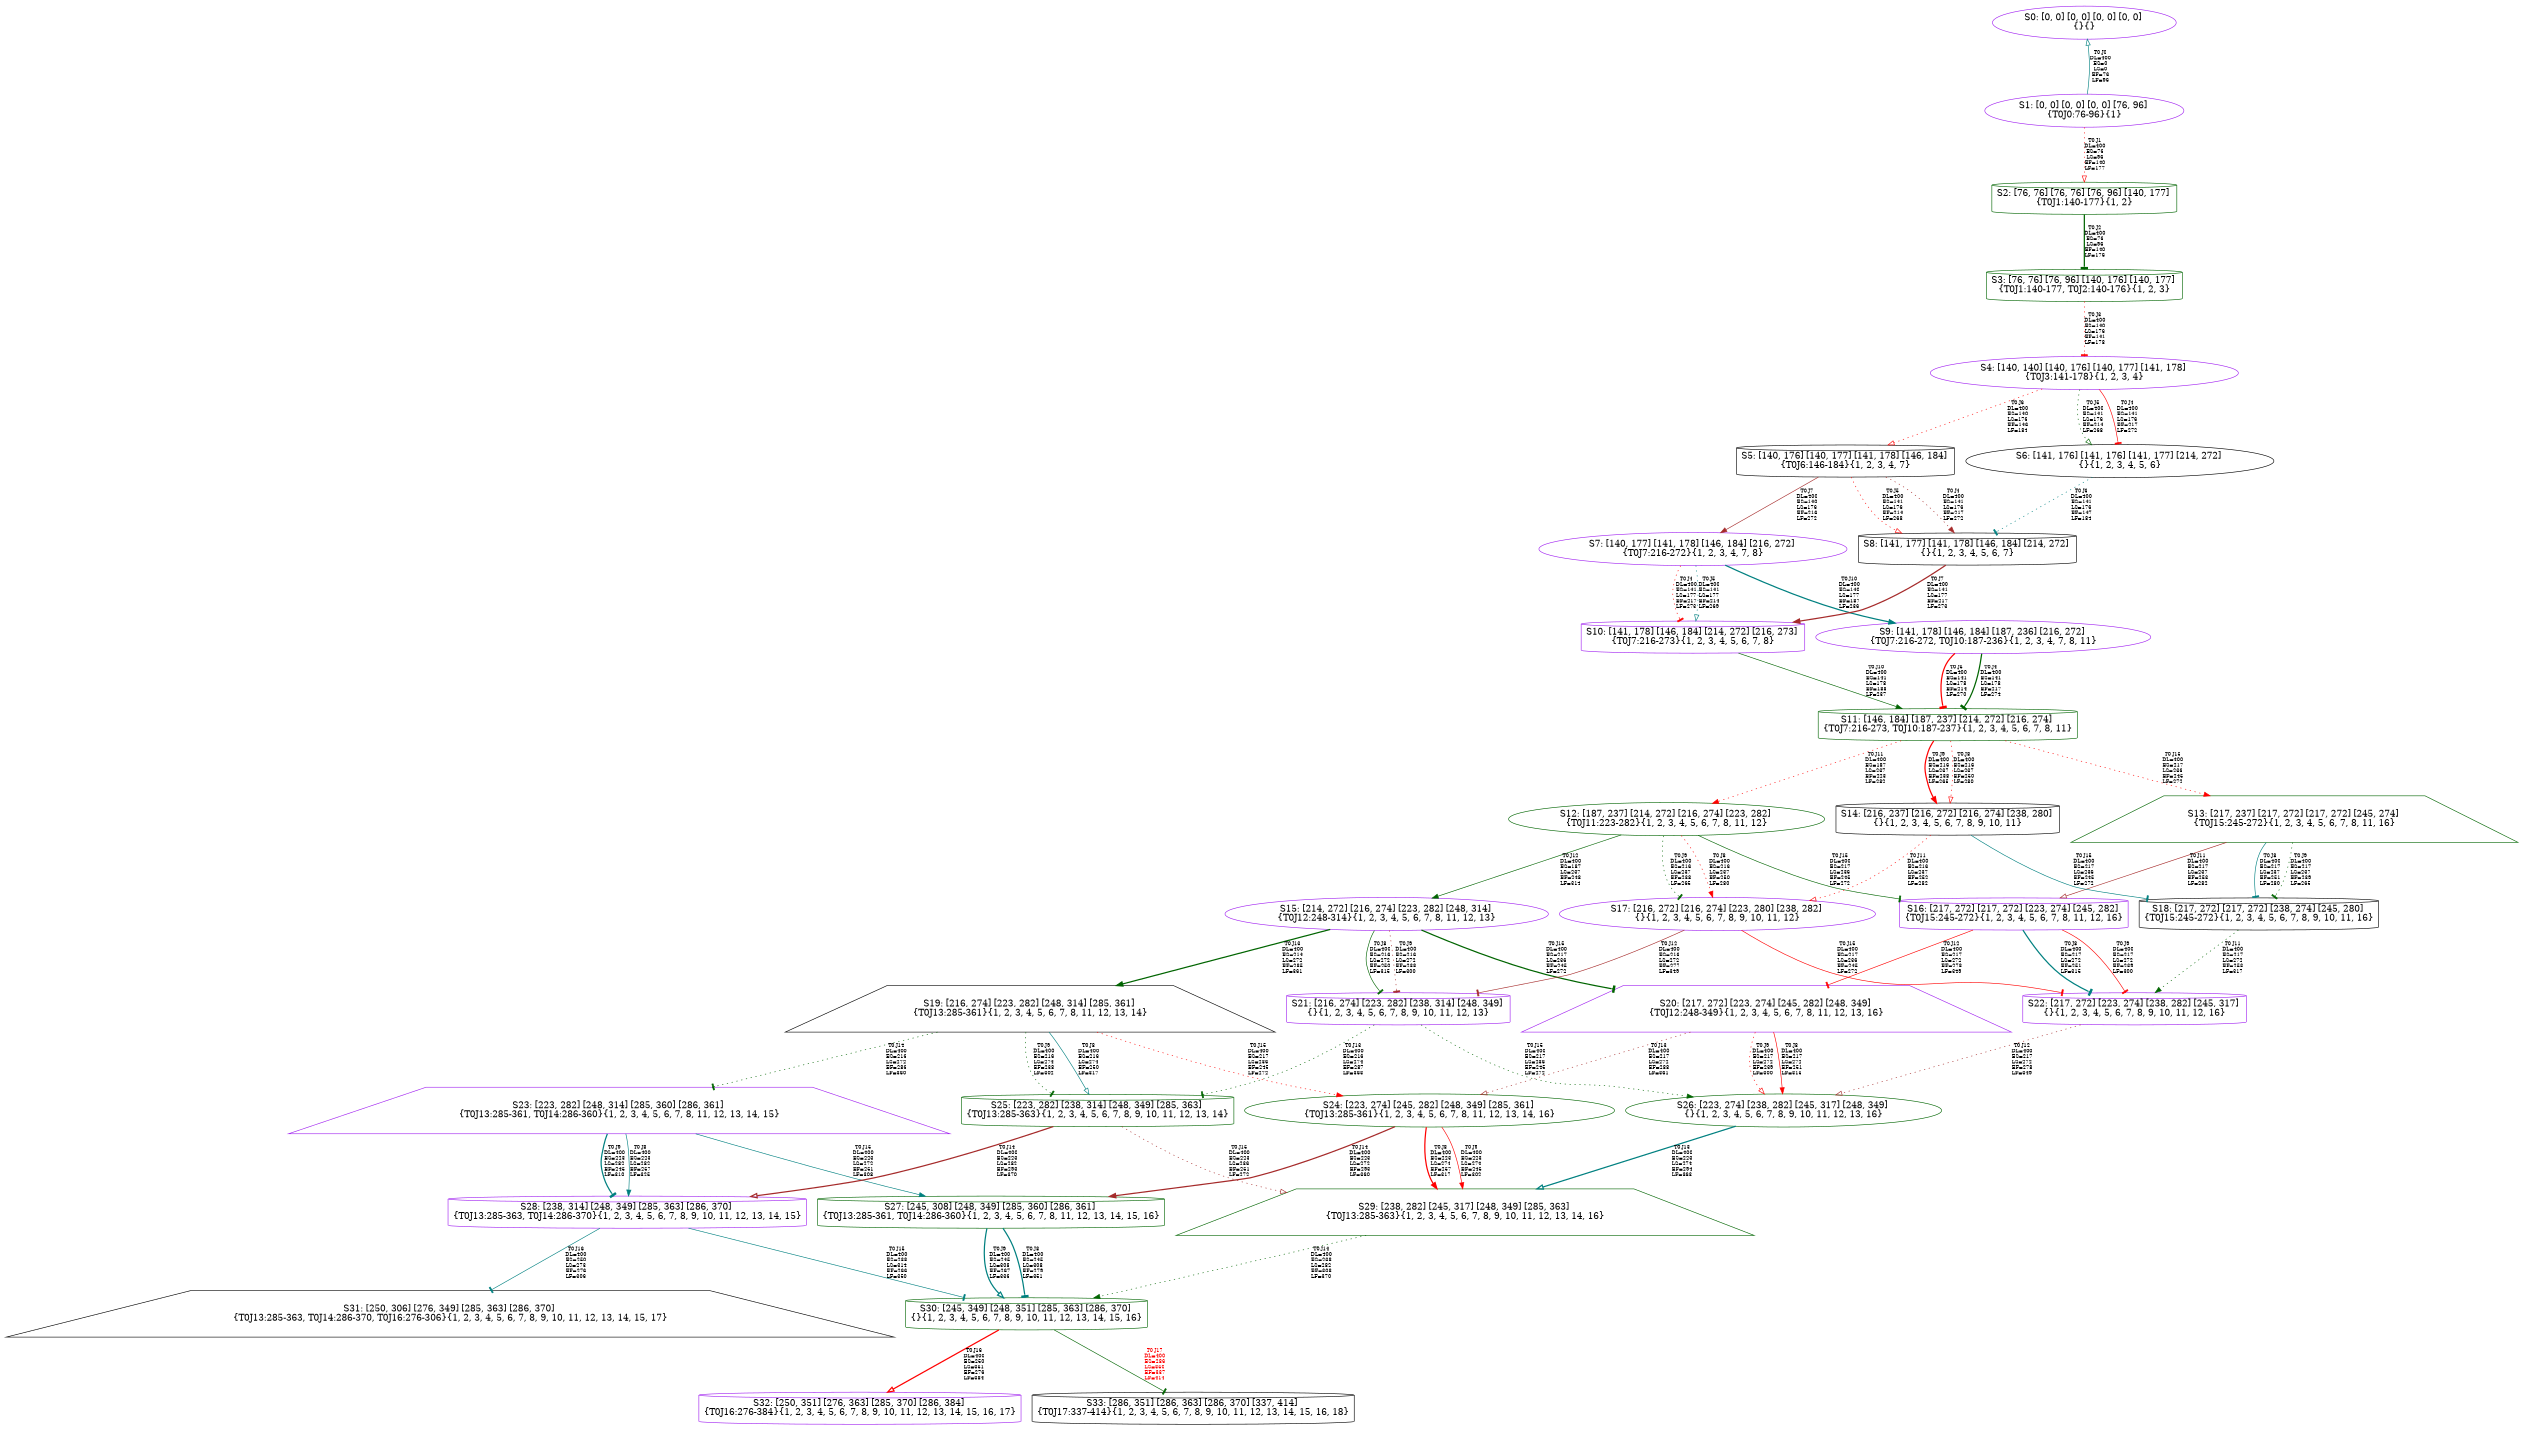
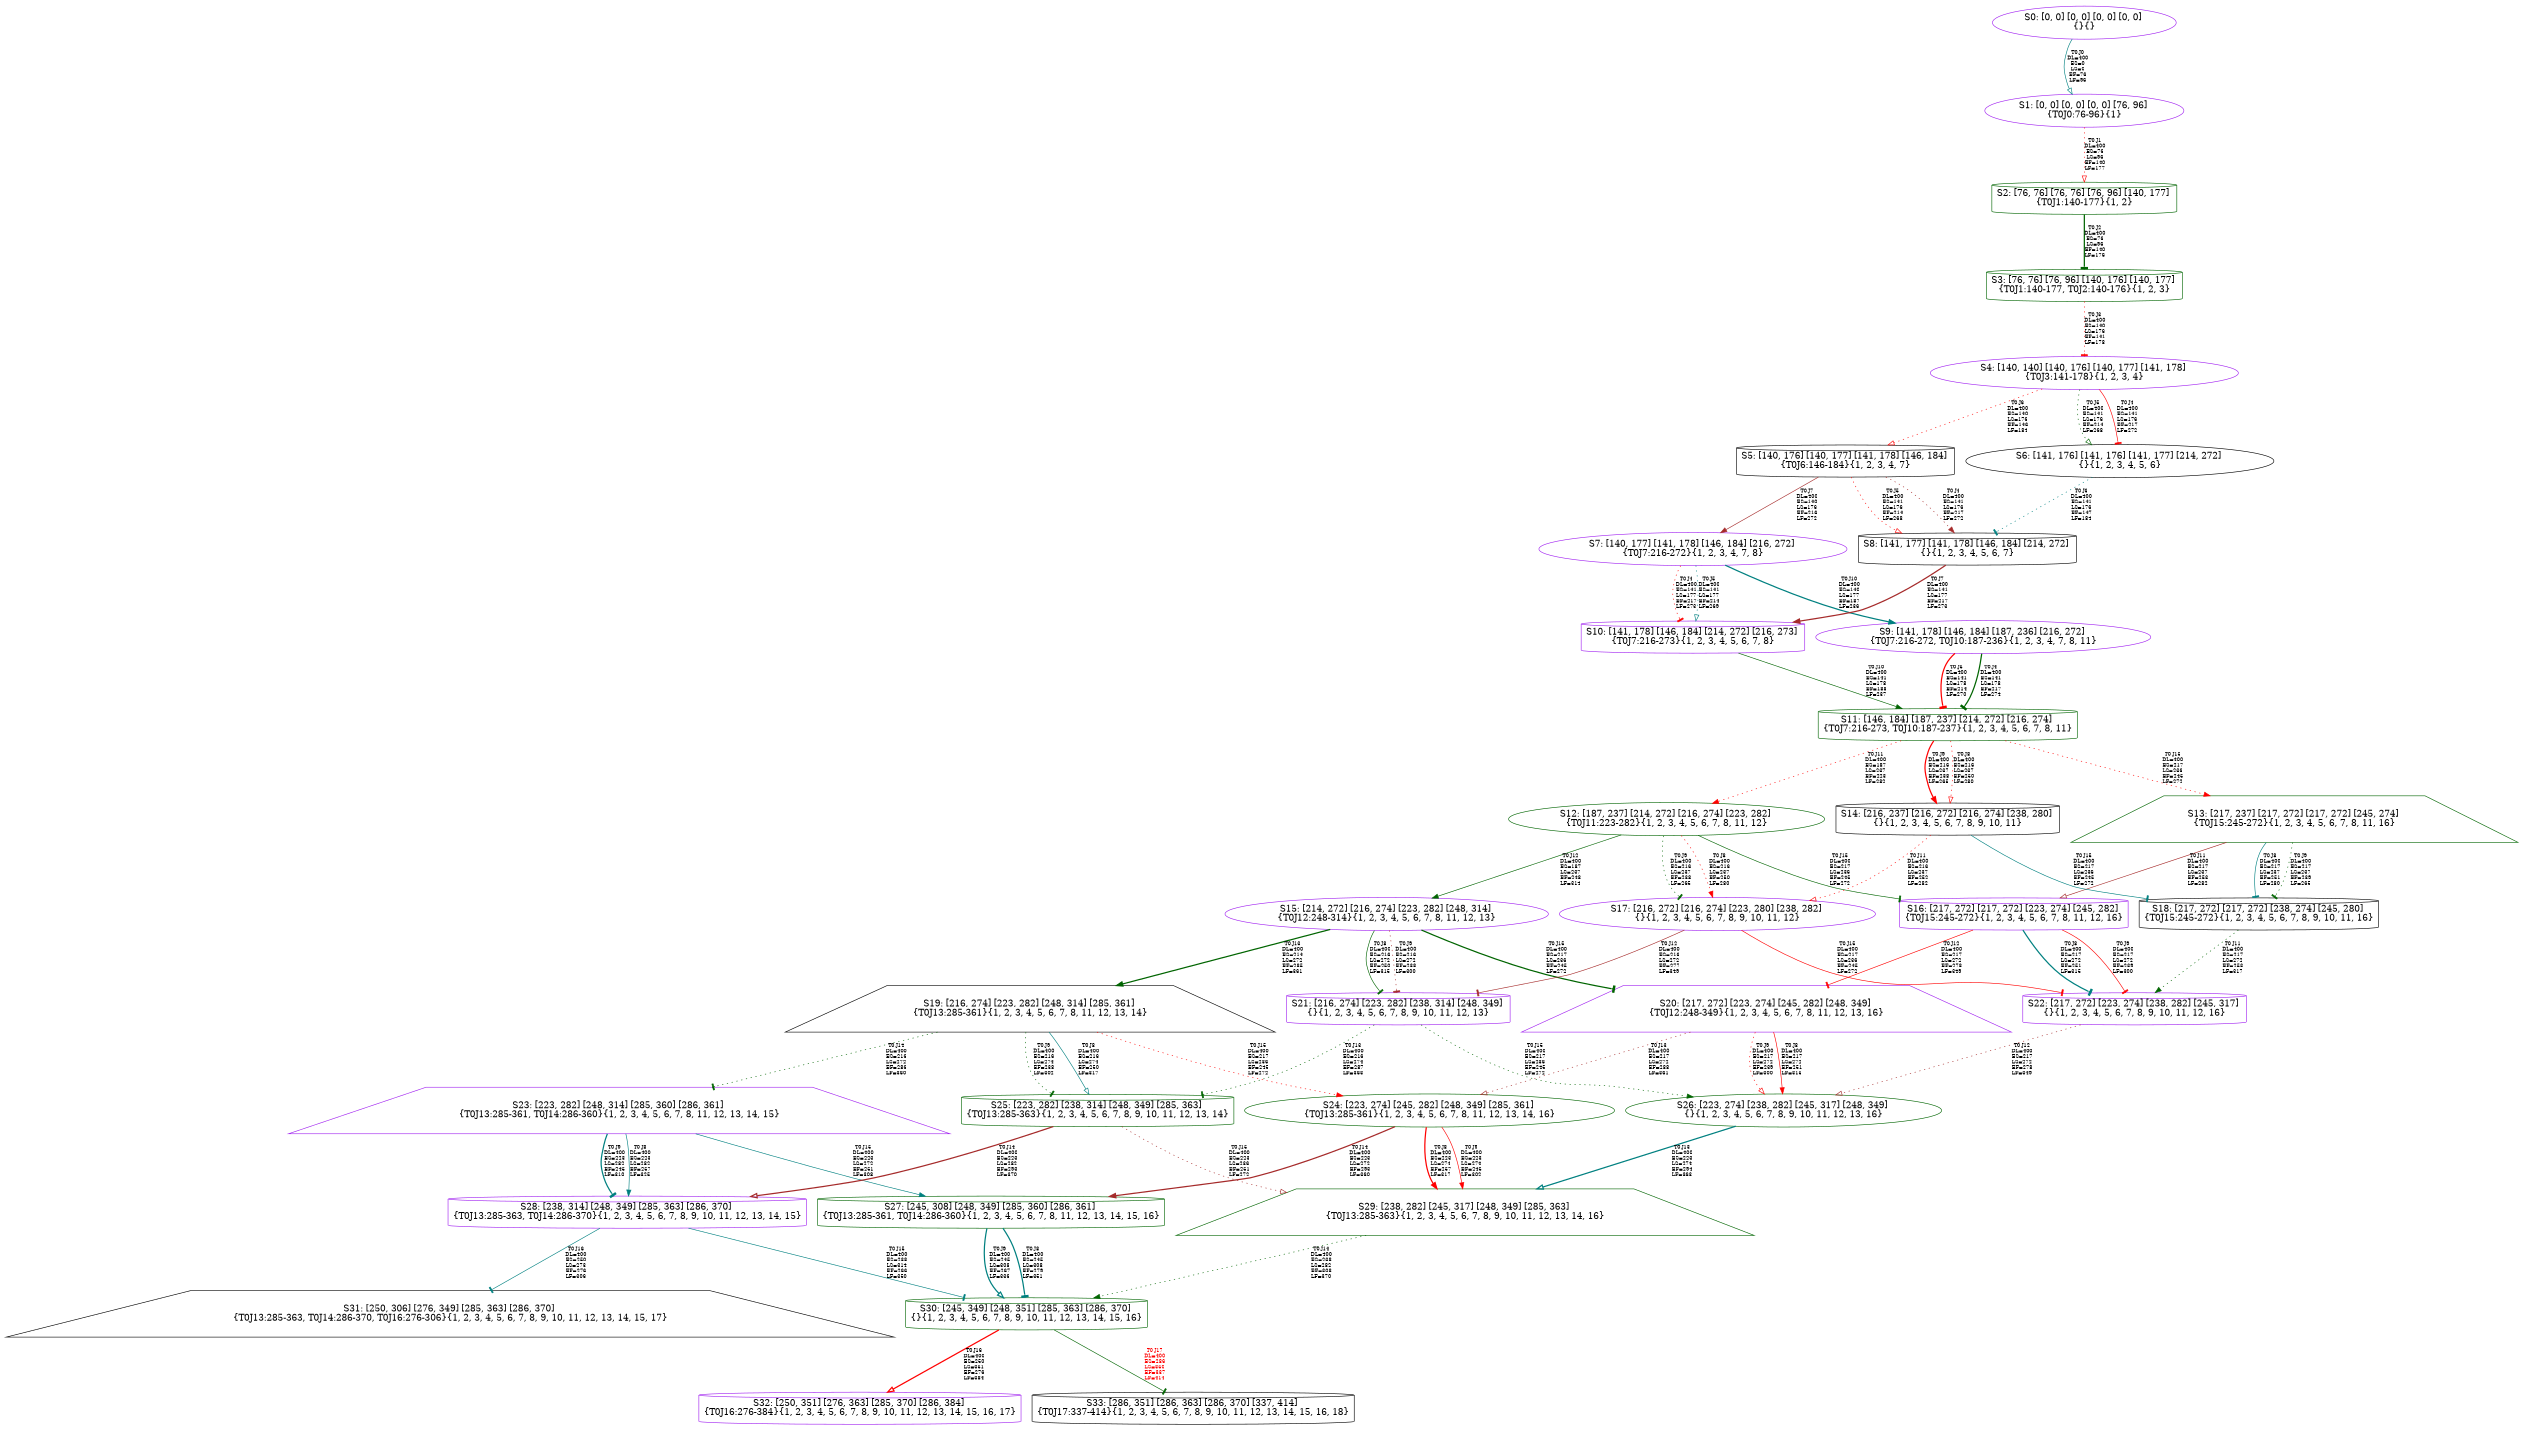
(2089, 70) -> (2064, 64)
